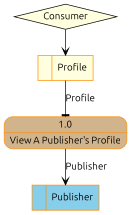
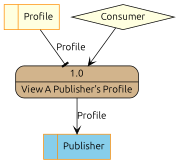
(66, 39) -> (104, 44)
(66, 133) -> (77, 82)
(86, 167) -> (92, 116)
